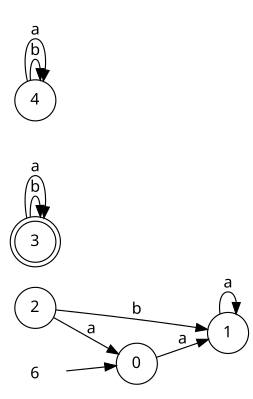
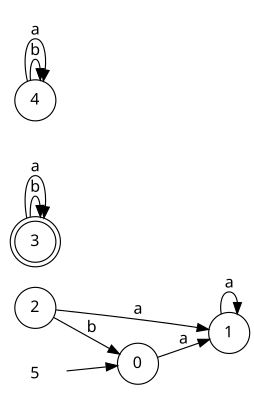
(137, 310) -> (138, 310)
(91, 329) -> (92, 328)
(35, 374) -> (35, 374)
